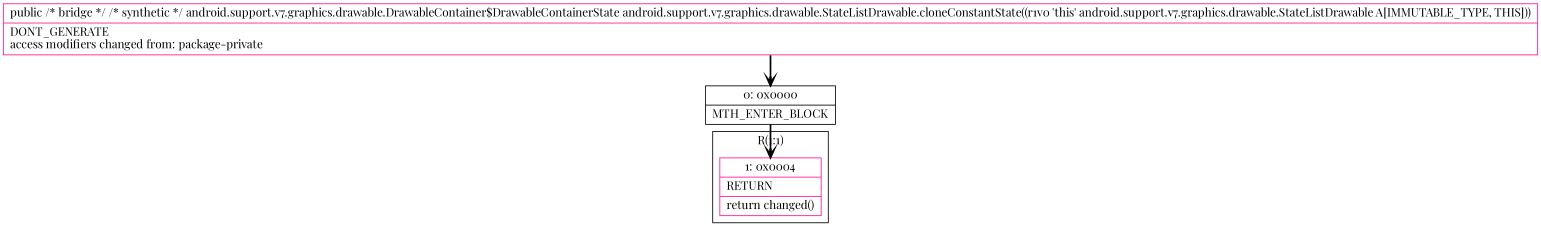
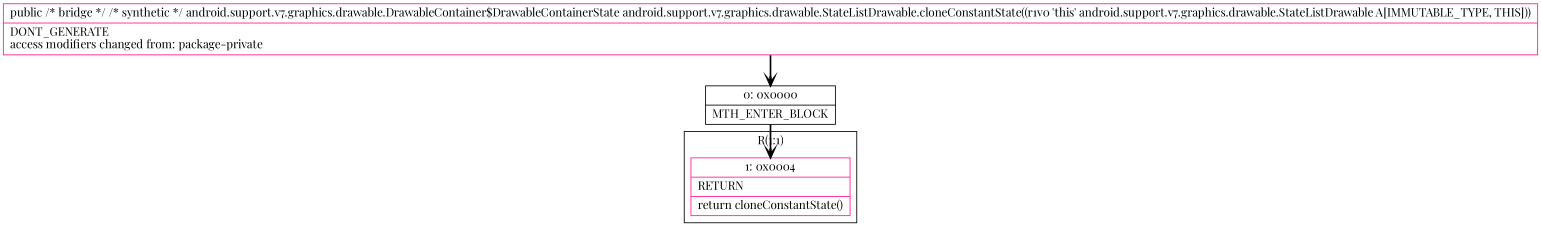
(770, 206) -> (770, 206)
